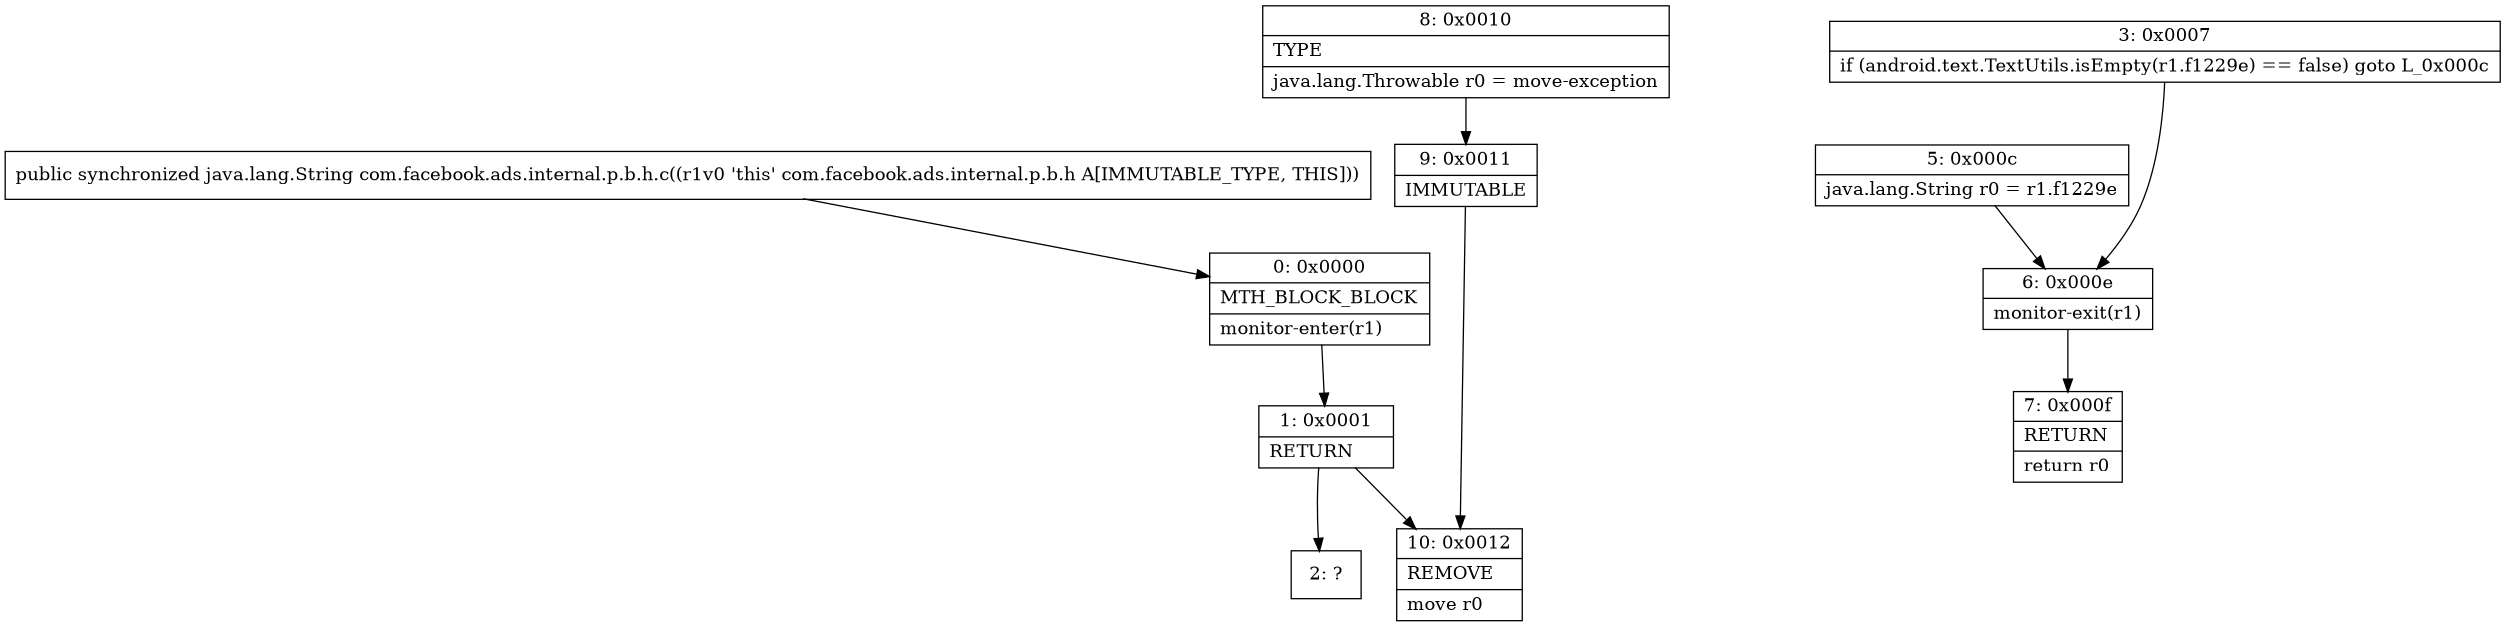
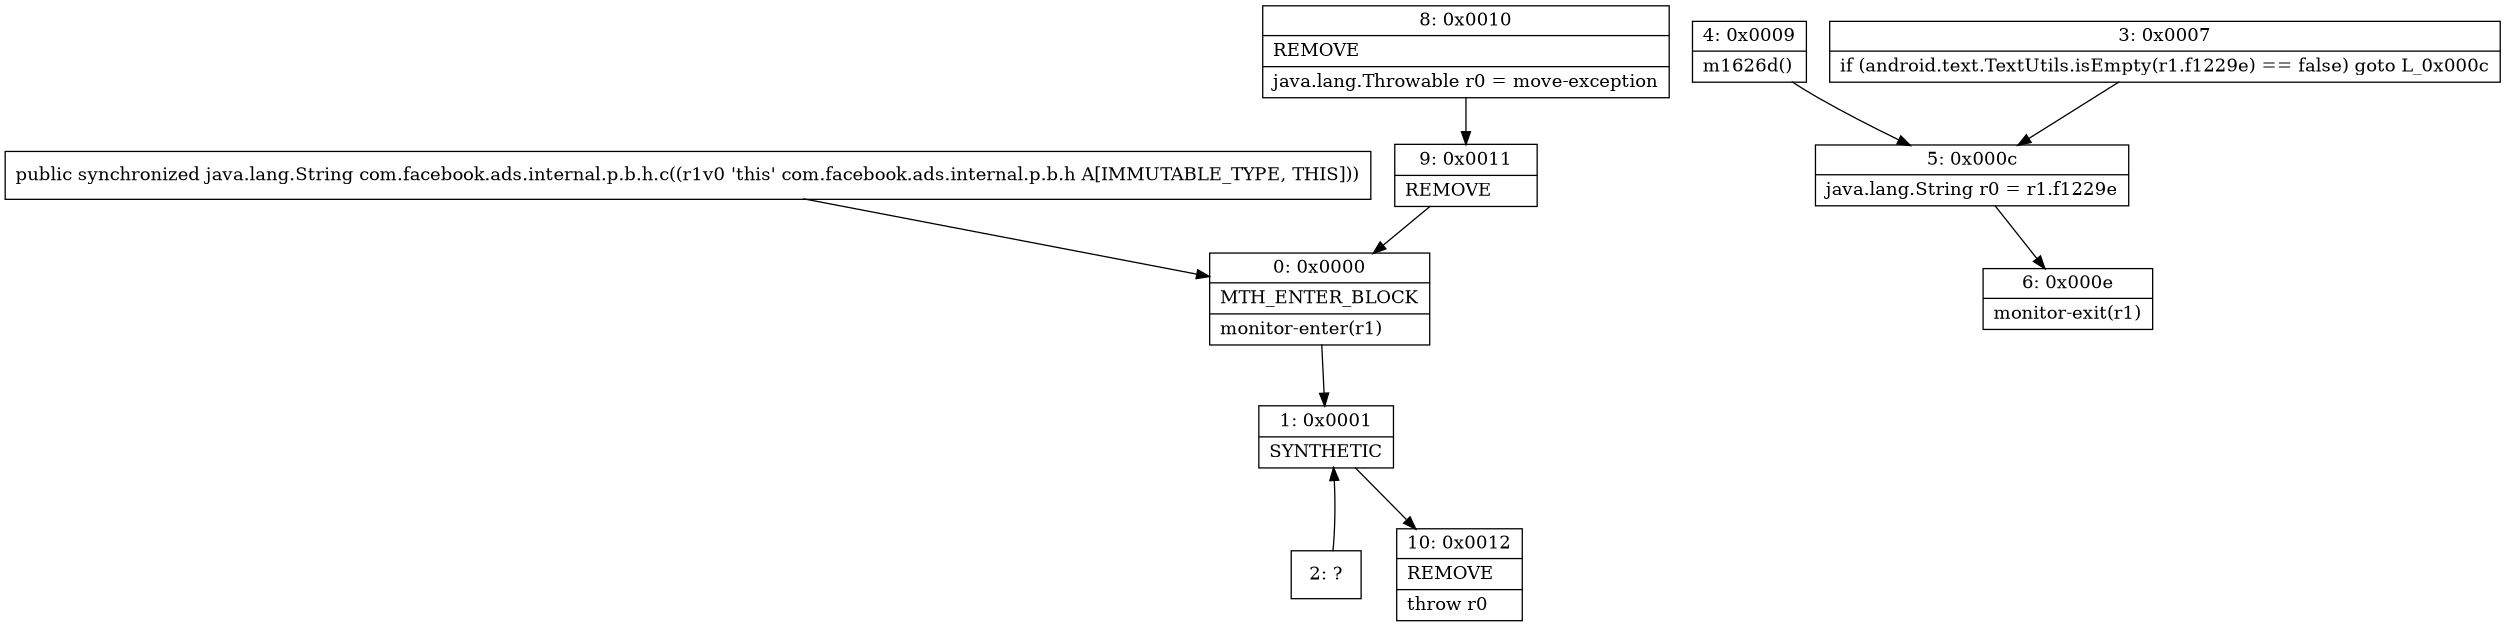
(1298, 50) -> (1316, 50)
none -> (1749, 52)
(2151, 176) -> (2074, 110)
(1466, 190) -> (1448, 190)
(1319, 298) -> (1320, 298)
(1463, 361) -> (1407, 226)
(2068, 437) -> none
(1311, 452) -> (1326, 452)
(1317, 503) -> (1335, 516)
(1445, 605) -> (1448, 605)
